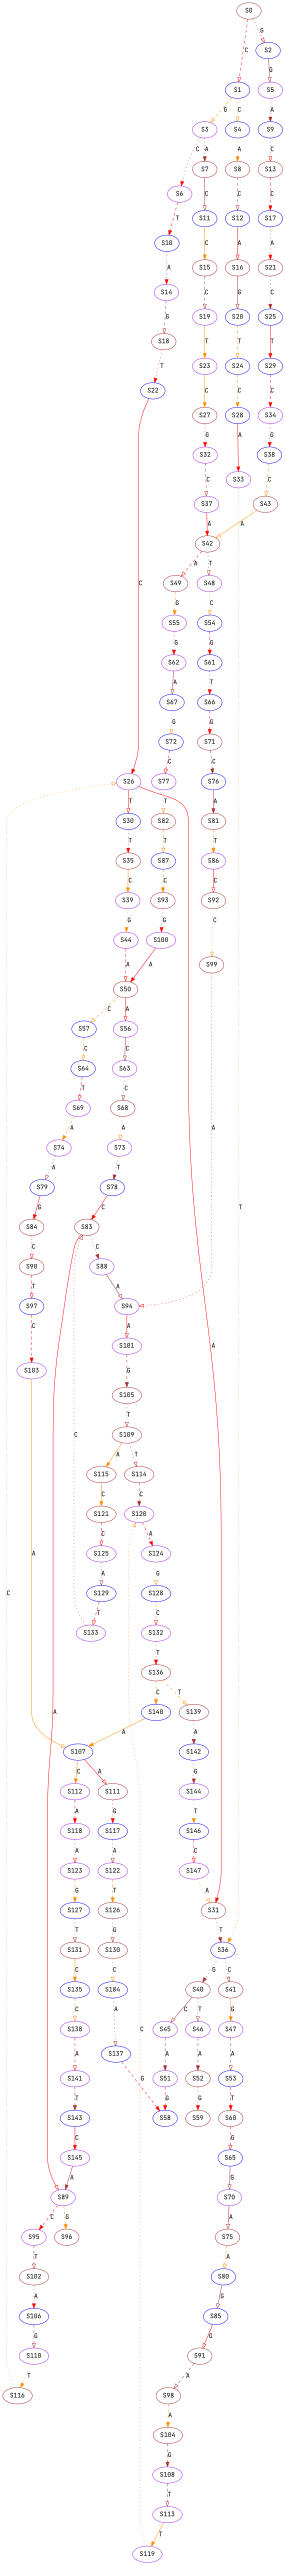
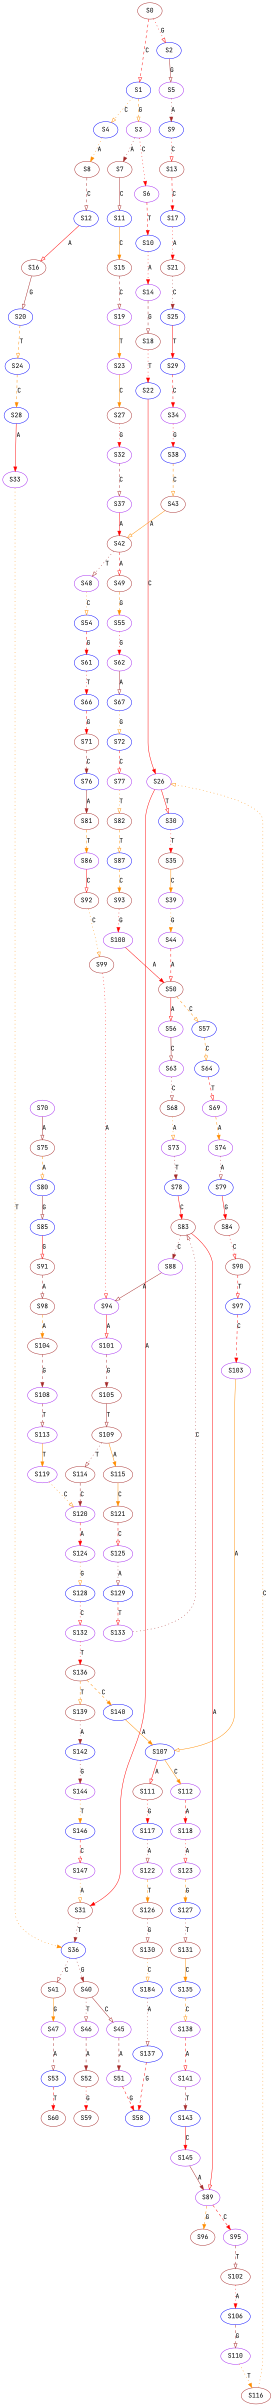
(127, 1413) -> (107, 1413)
(230, 2158) -> none
